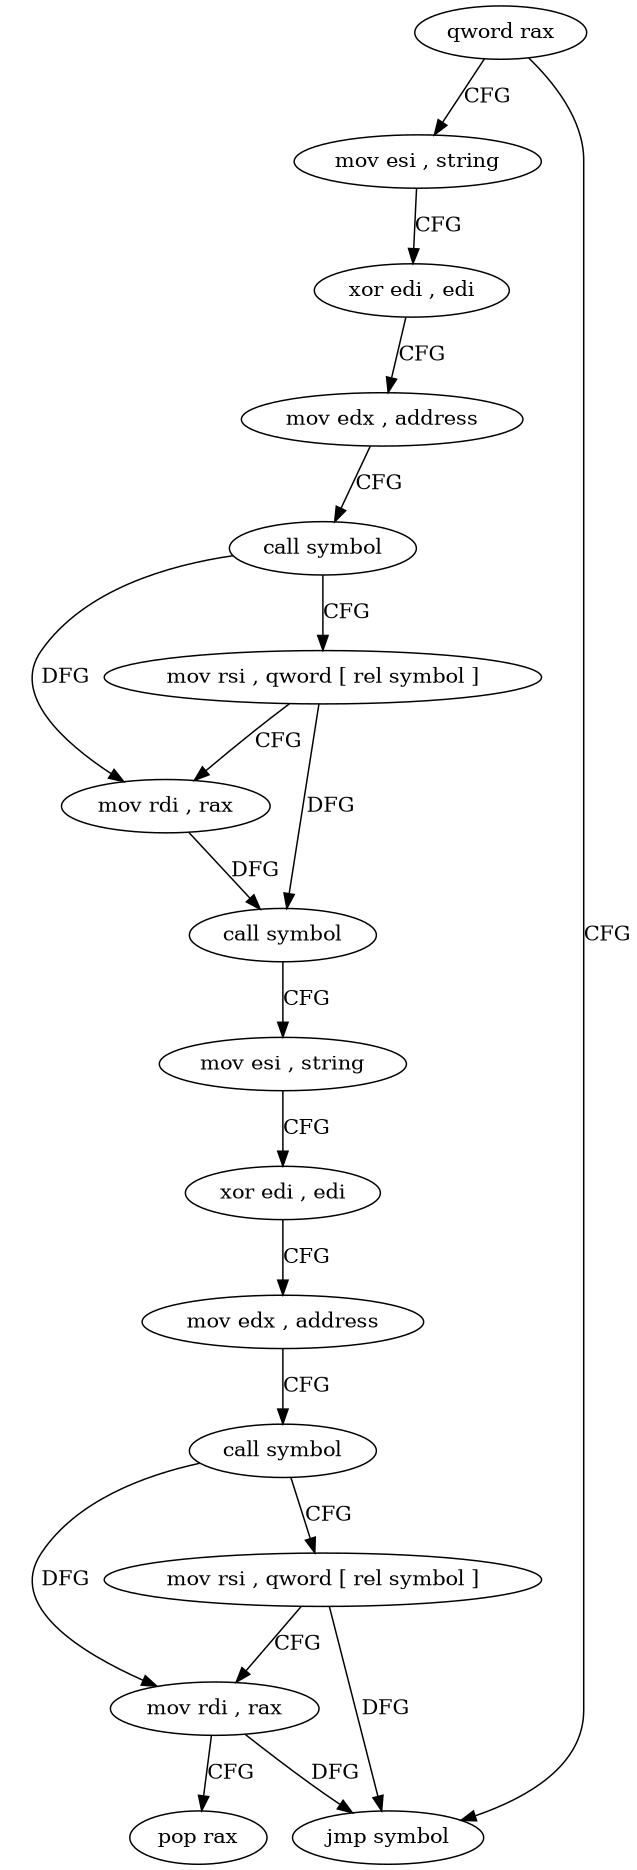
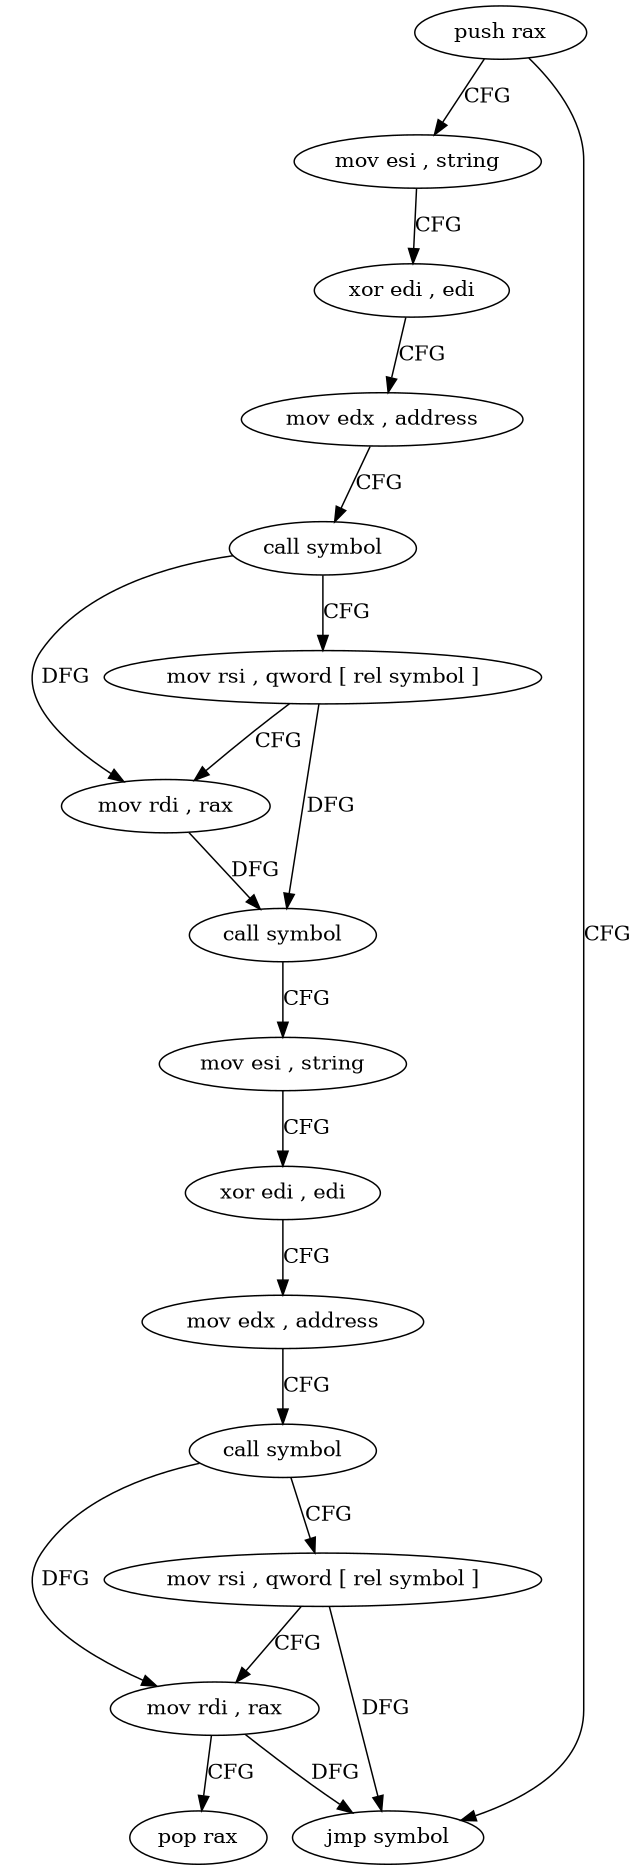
(501, 33) -> (501, 33)
